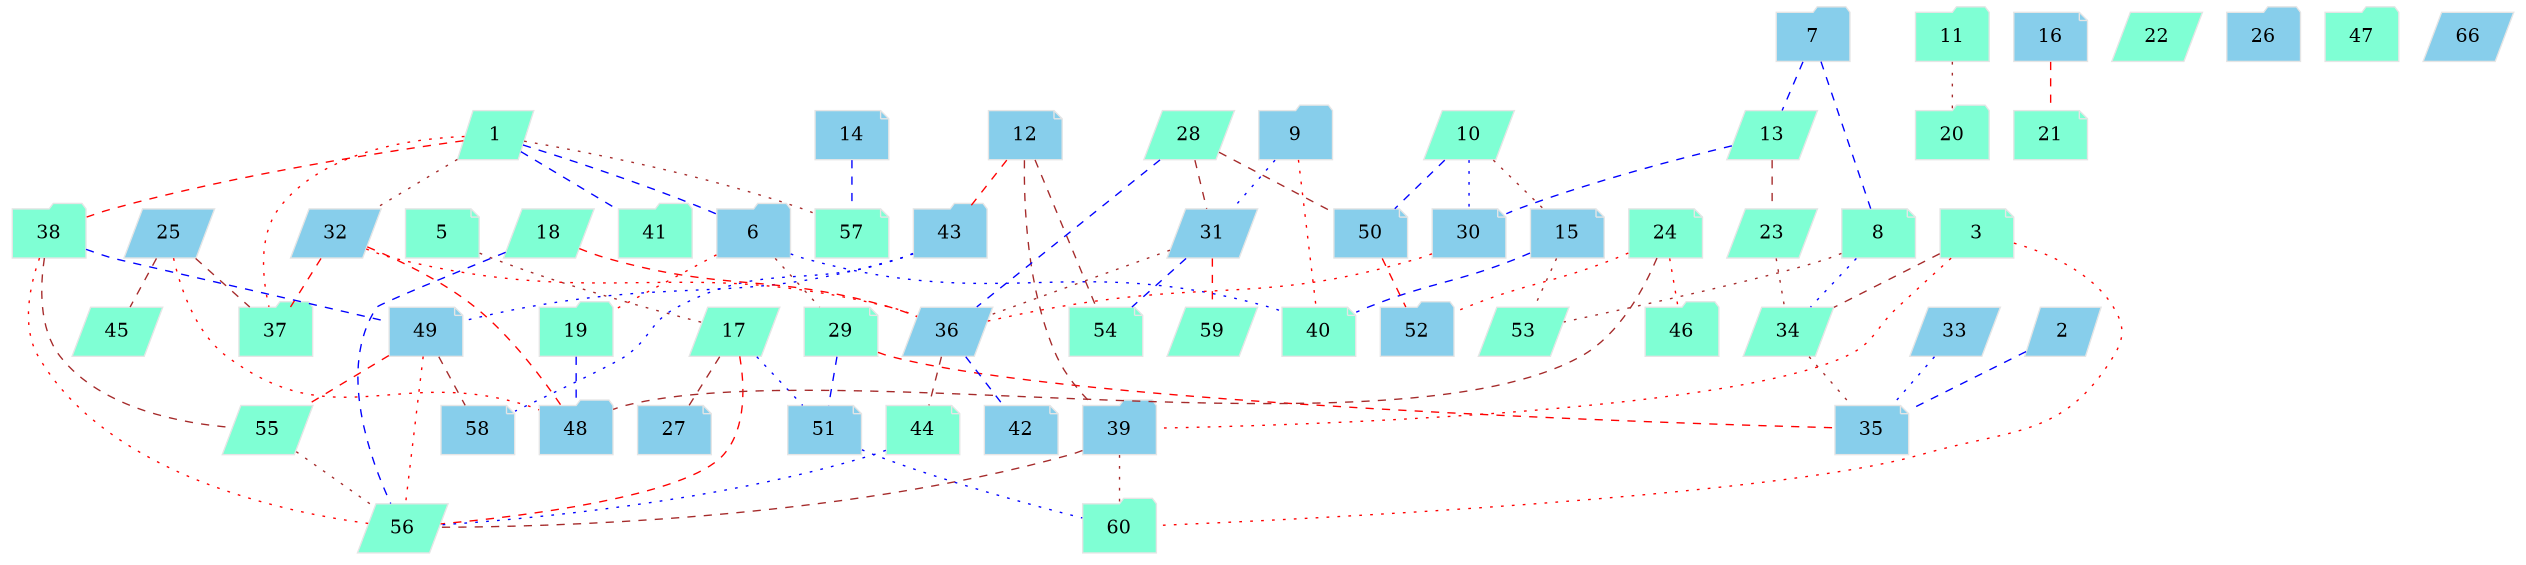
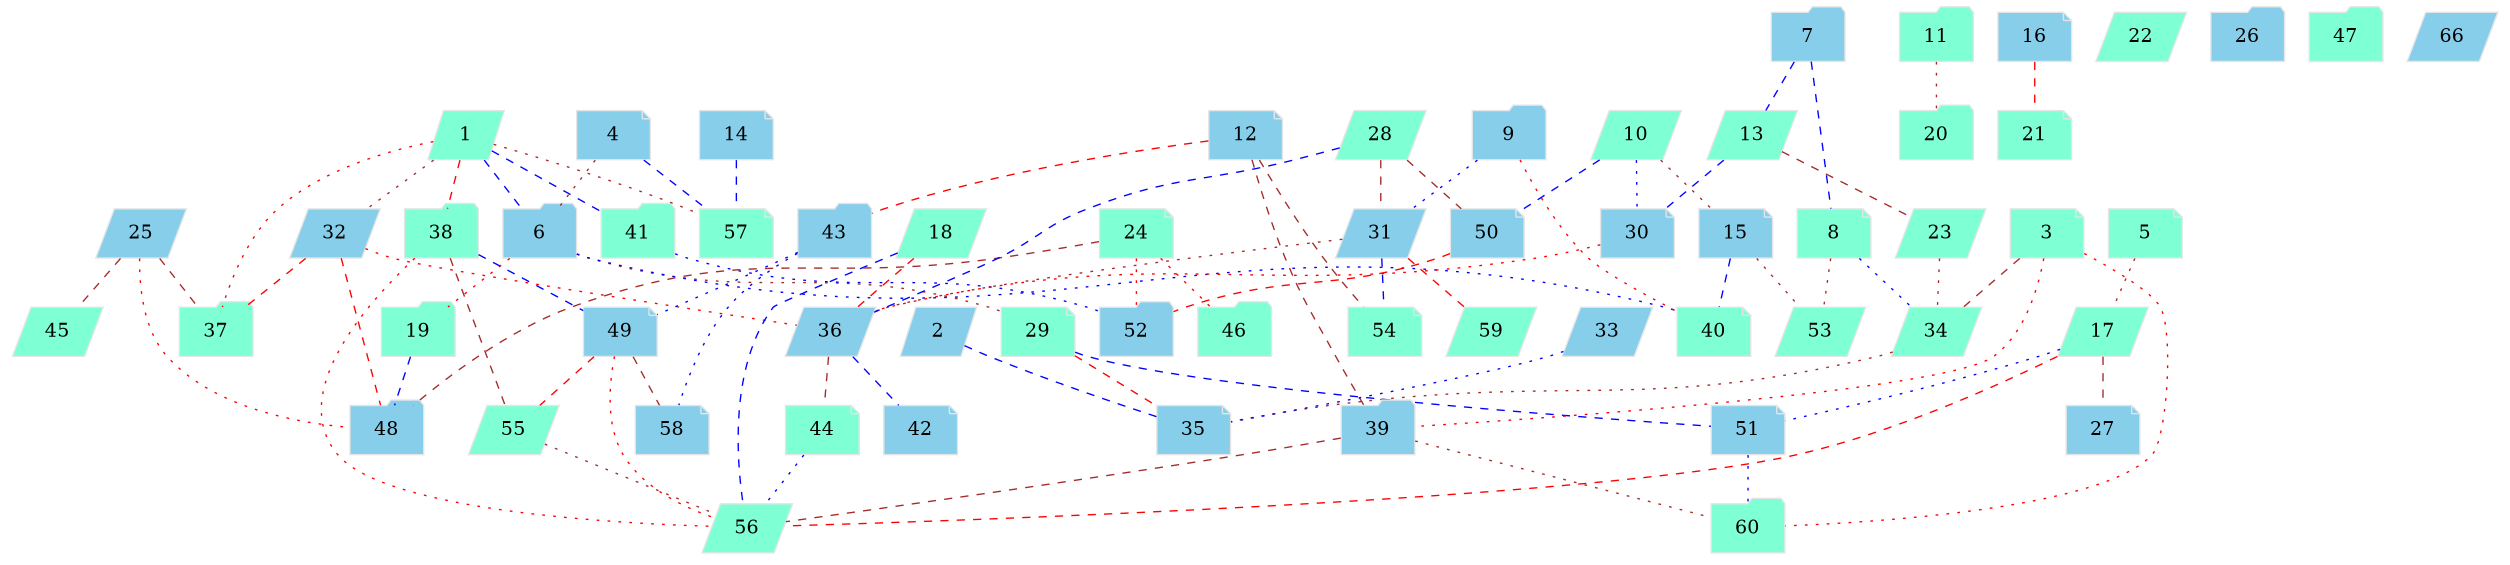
none -> (613, 135)
none -> (919, 283)
